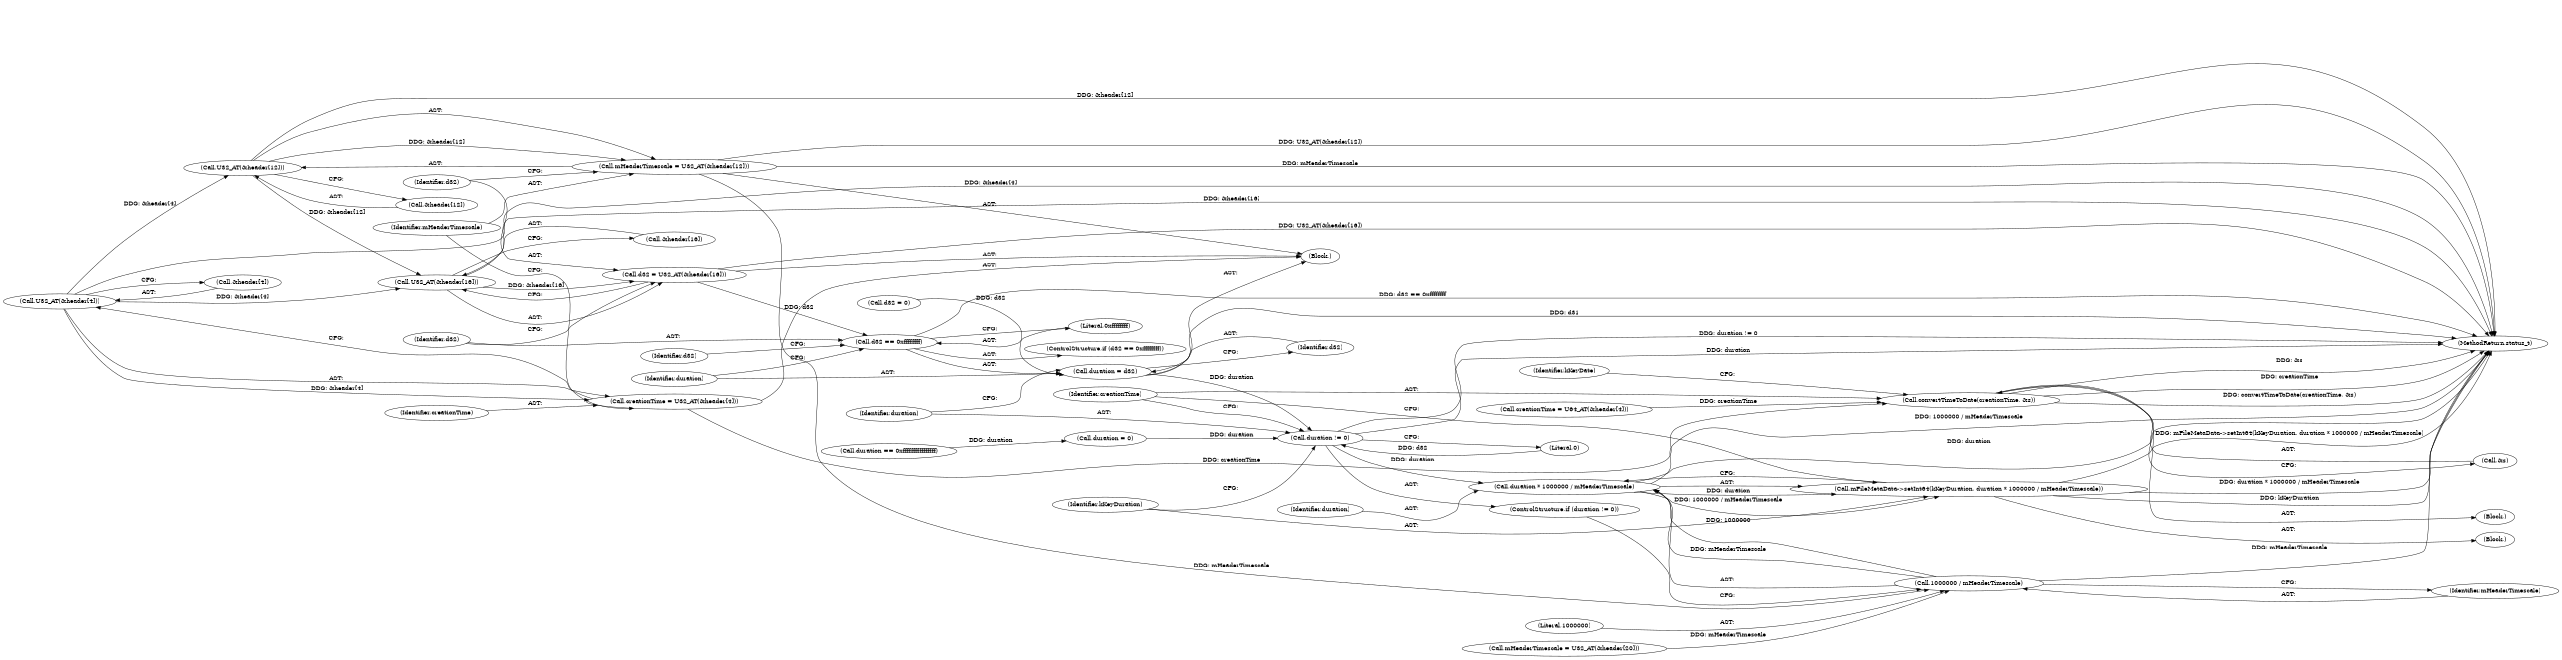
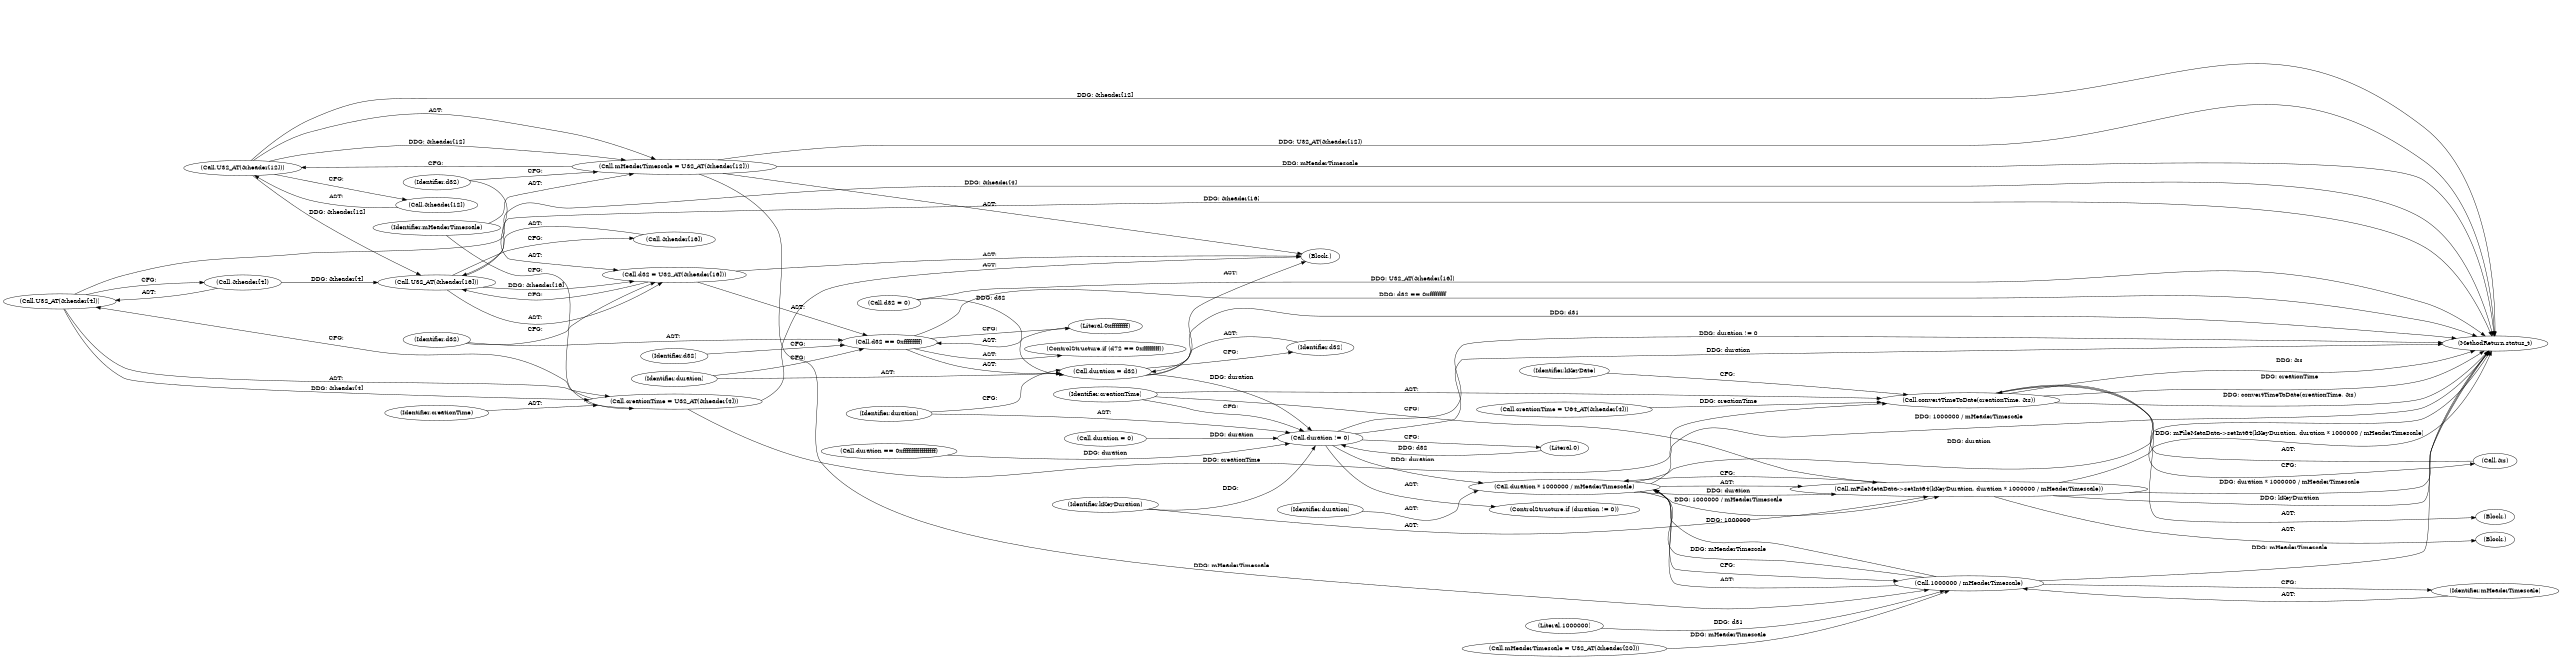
(437, 164) -> (437, 164)
(141, 229) -> none
(1615, 229) -> (1705, 282)
(256, 303) -> (327, 283)
(799, 308) -> (799, 308)
(1105, 349) -> (1105, 349)
(1006, 444) -> (1117, 459)
(1232, 489) -> (1232, 489)
(1731, 605) -> (1740, 574)
(1728, 622) -> (1728, 622)
